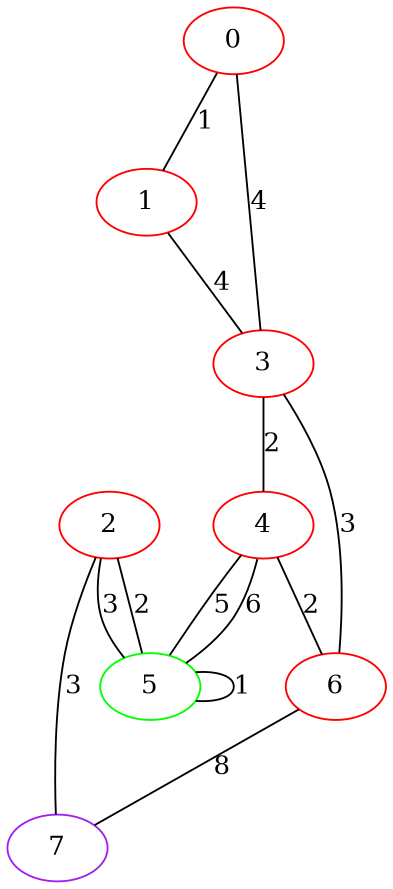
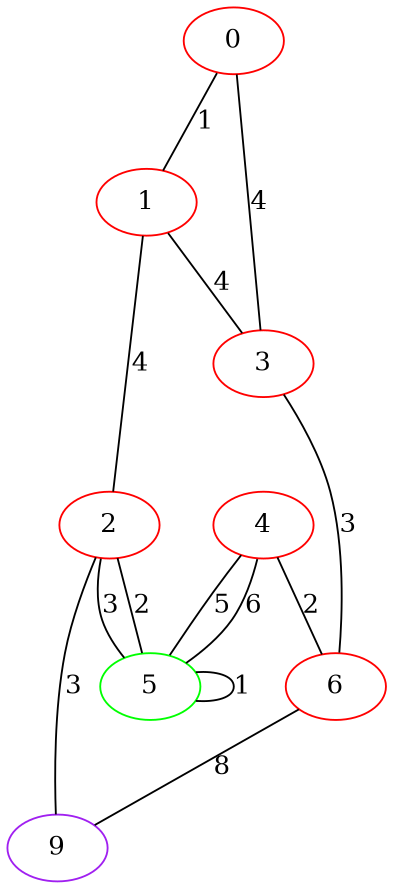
none -> (128, 364)
(263, 444) -> none
(58, 848) -> (58, 848)
